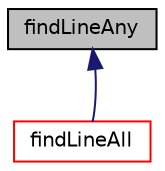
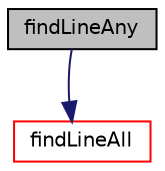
(96, 96) -> (69, 75)
